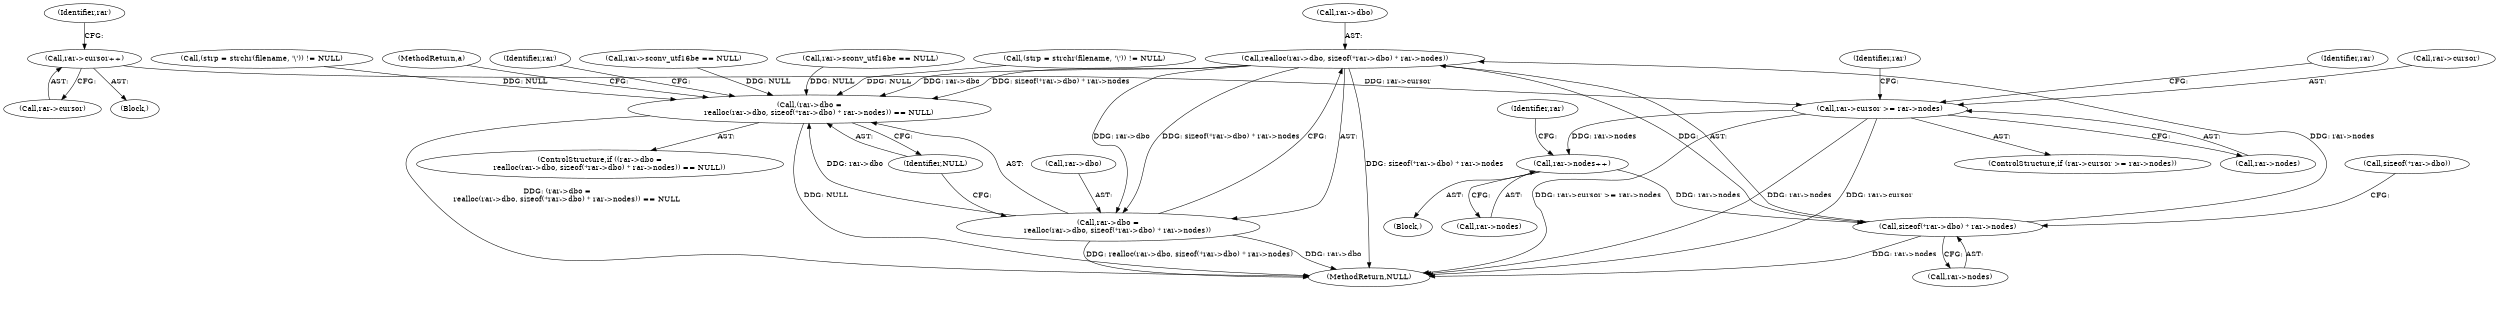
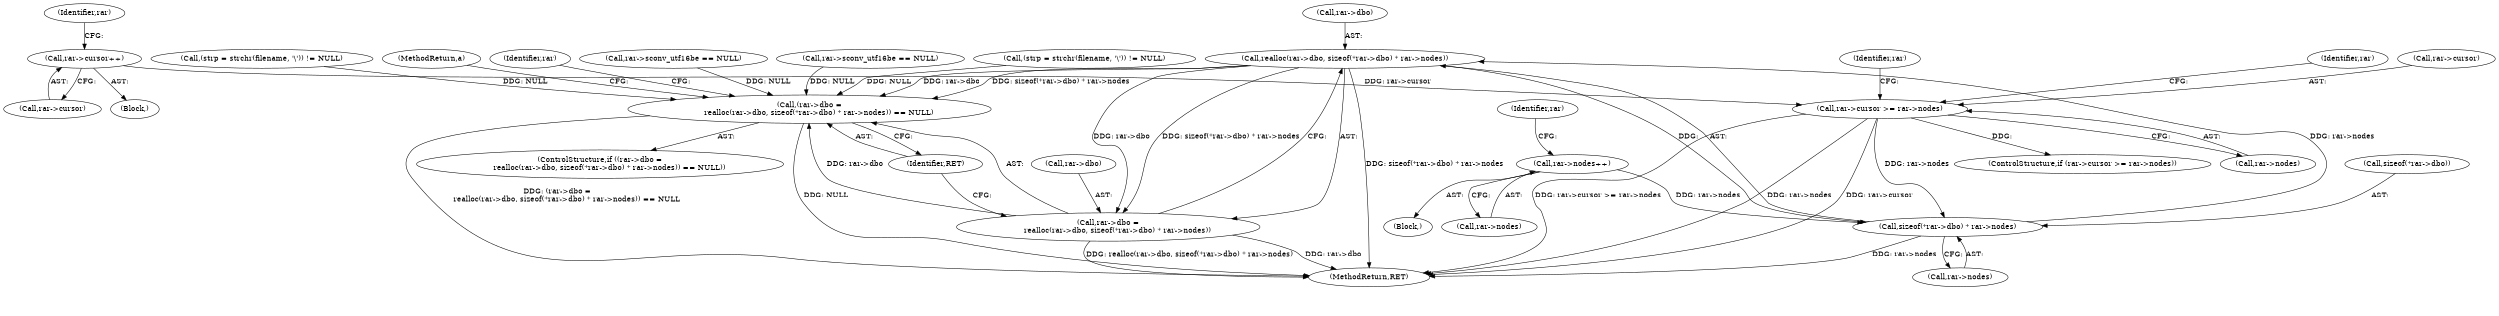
(1666, 115) -> (1889, 182)
(2003, 137) -> (2003, 137)
(936, 164) -> (936, 164)
(2381, 196) -> (2381, 196)
(1369, 277) -> (1369, 277)
